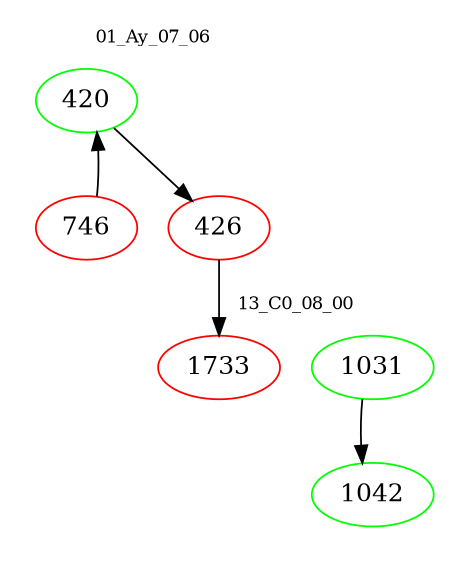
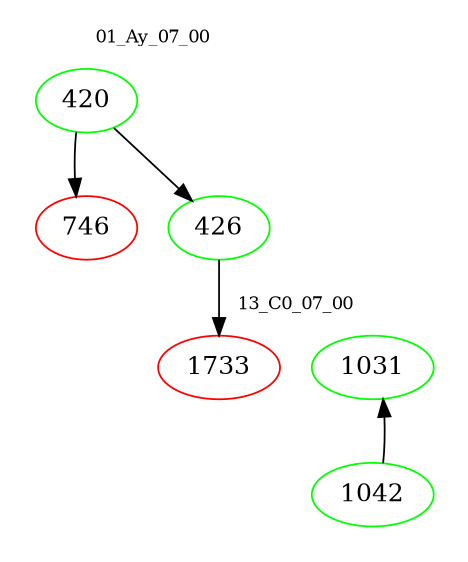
(153, 38) -> (153, 38)
(98, 173) -> (75, 155)
(219, 228) -> (219, 228)
(296, 305) -> (296, 305)
(361, 422) -> (385, 440)
